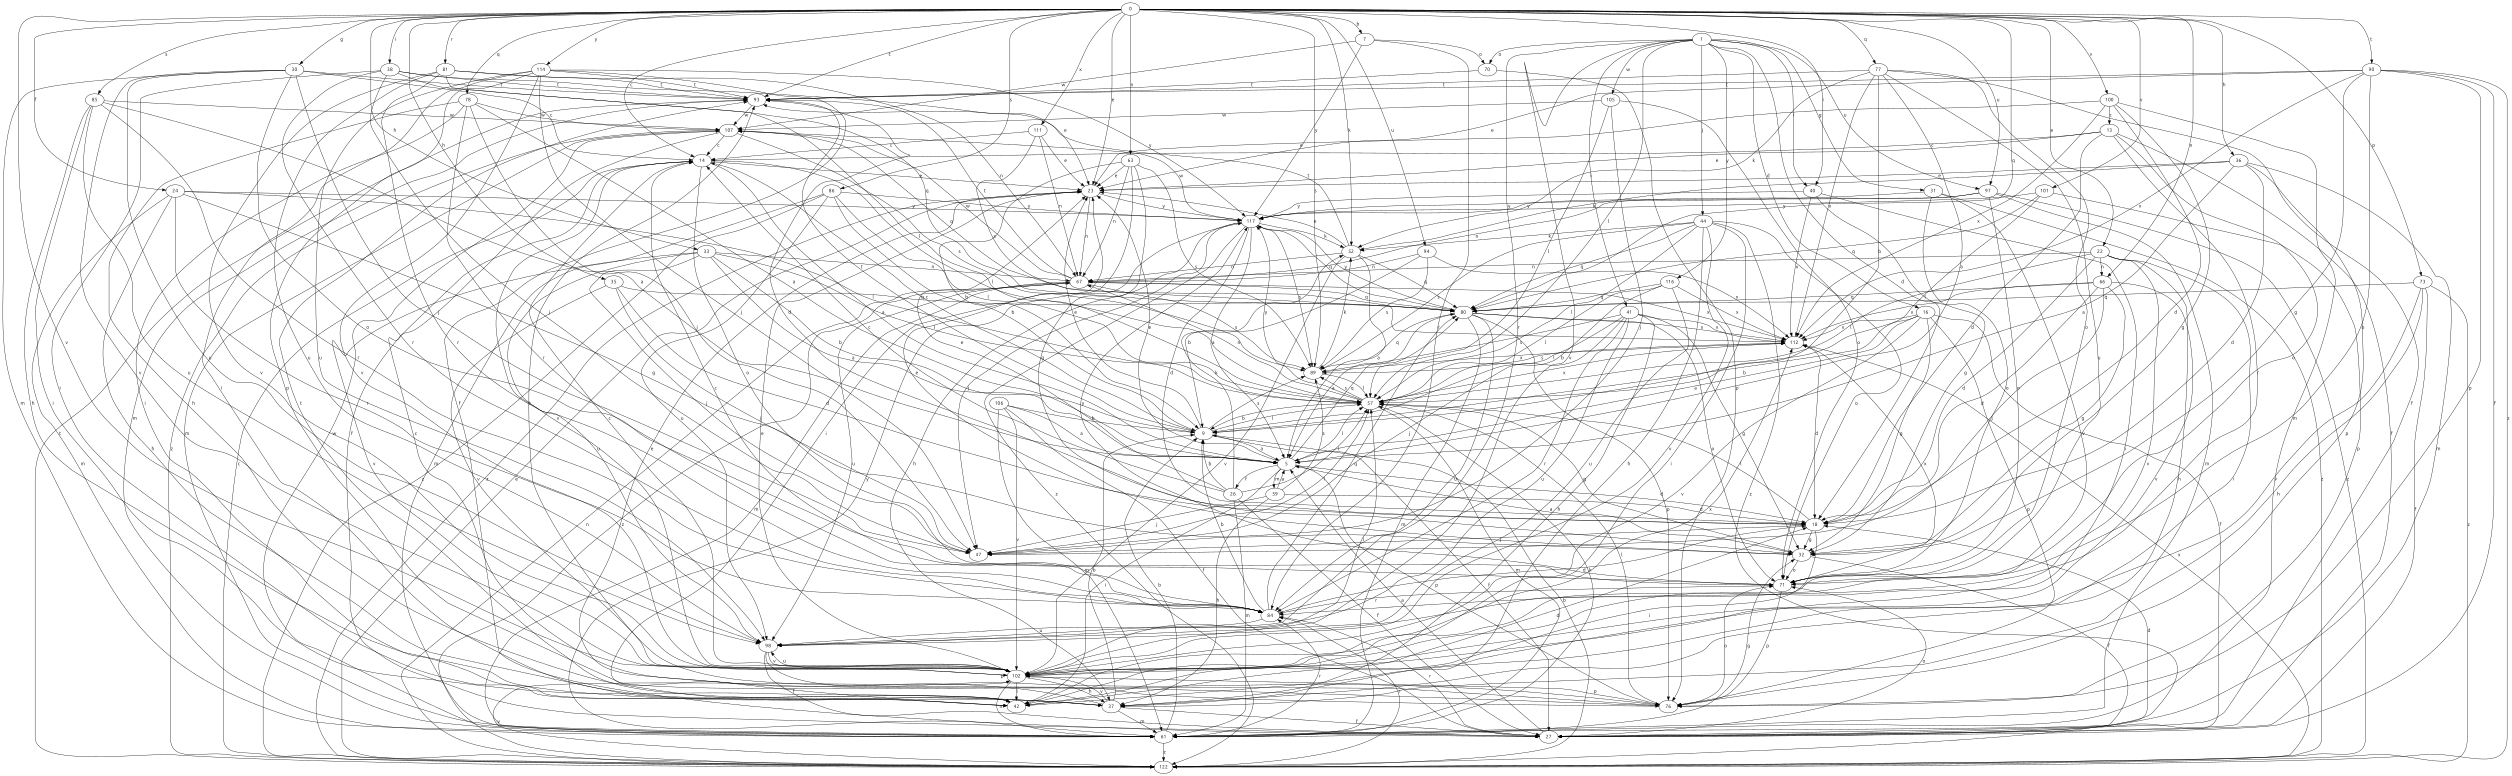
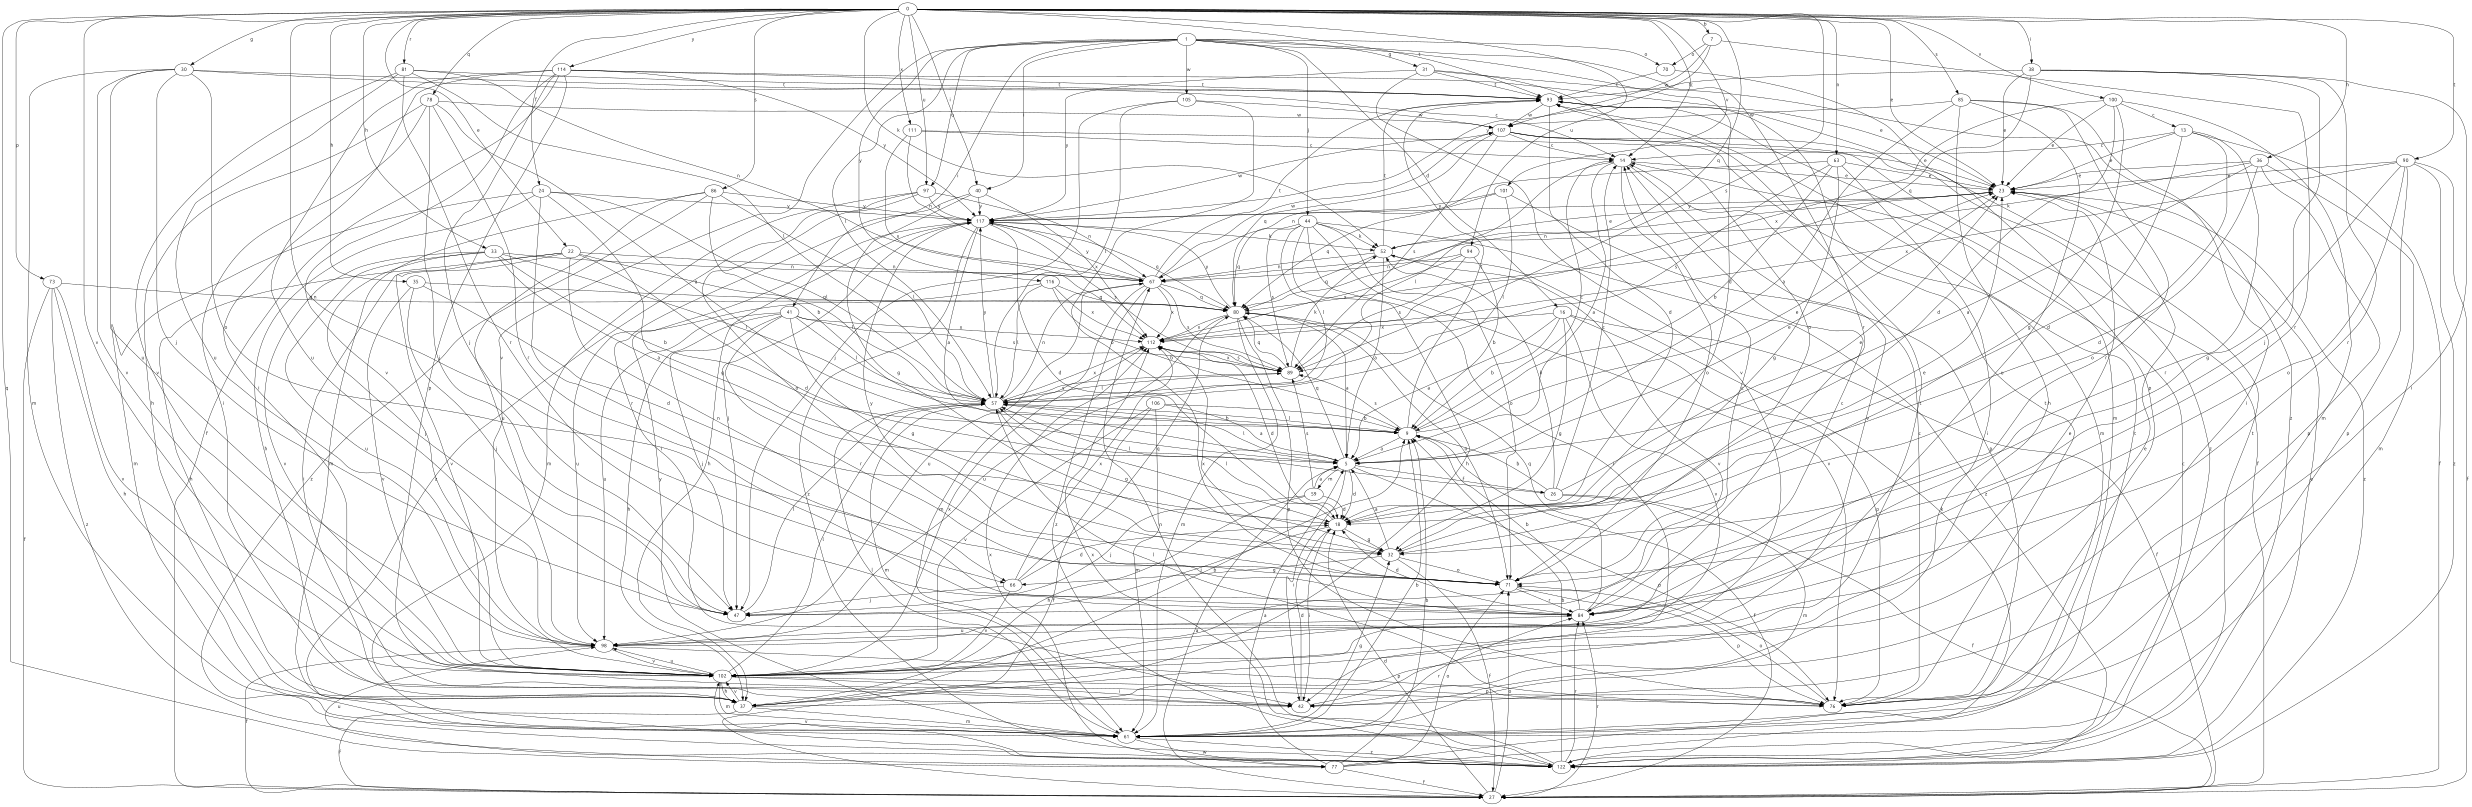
none -> (1289, 77)
(1526, 86) -> (1486, 84)
none -> (1072, 251)
(2024, 457) -> (1213, 573)
(678, 499) -> (1629, 613)
(1474, 561) -> (1673, 396)
(1590, 570) -> (872, 570)
(378, 679) -> (1200, 754)
